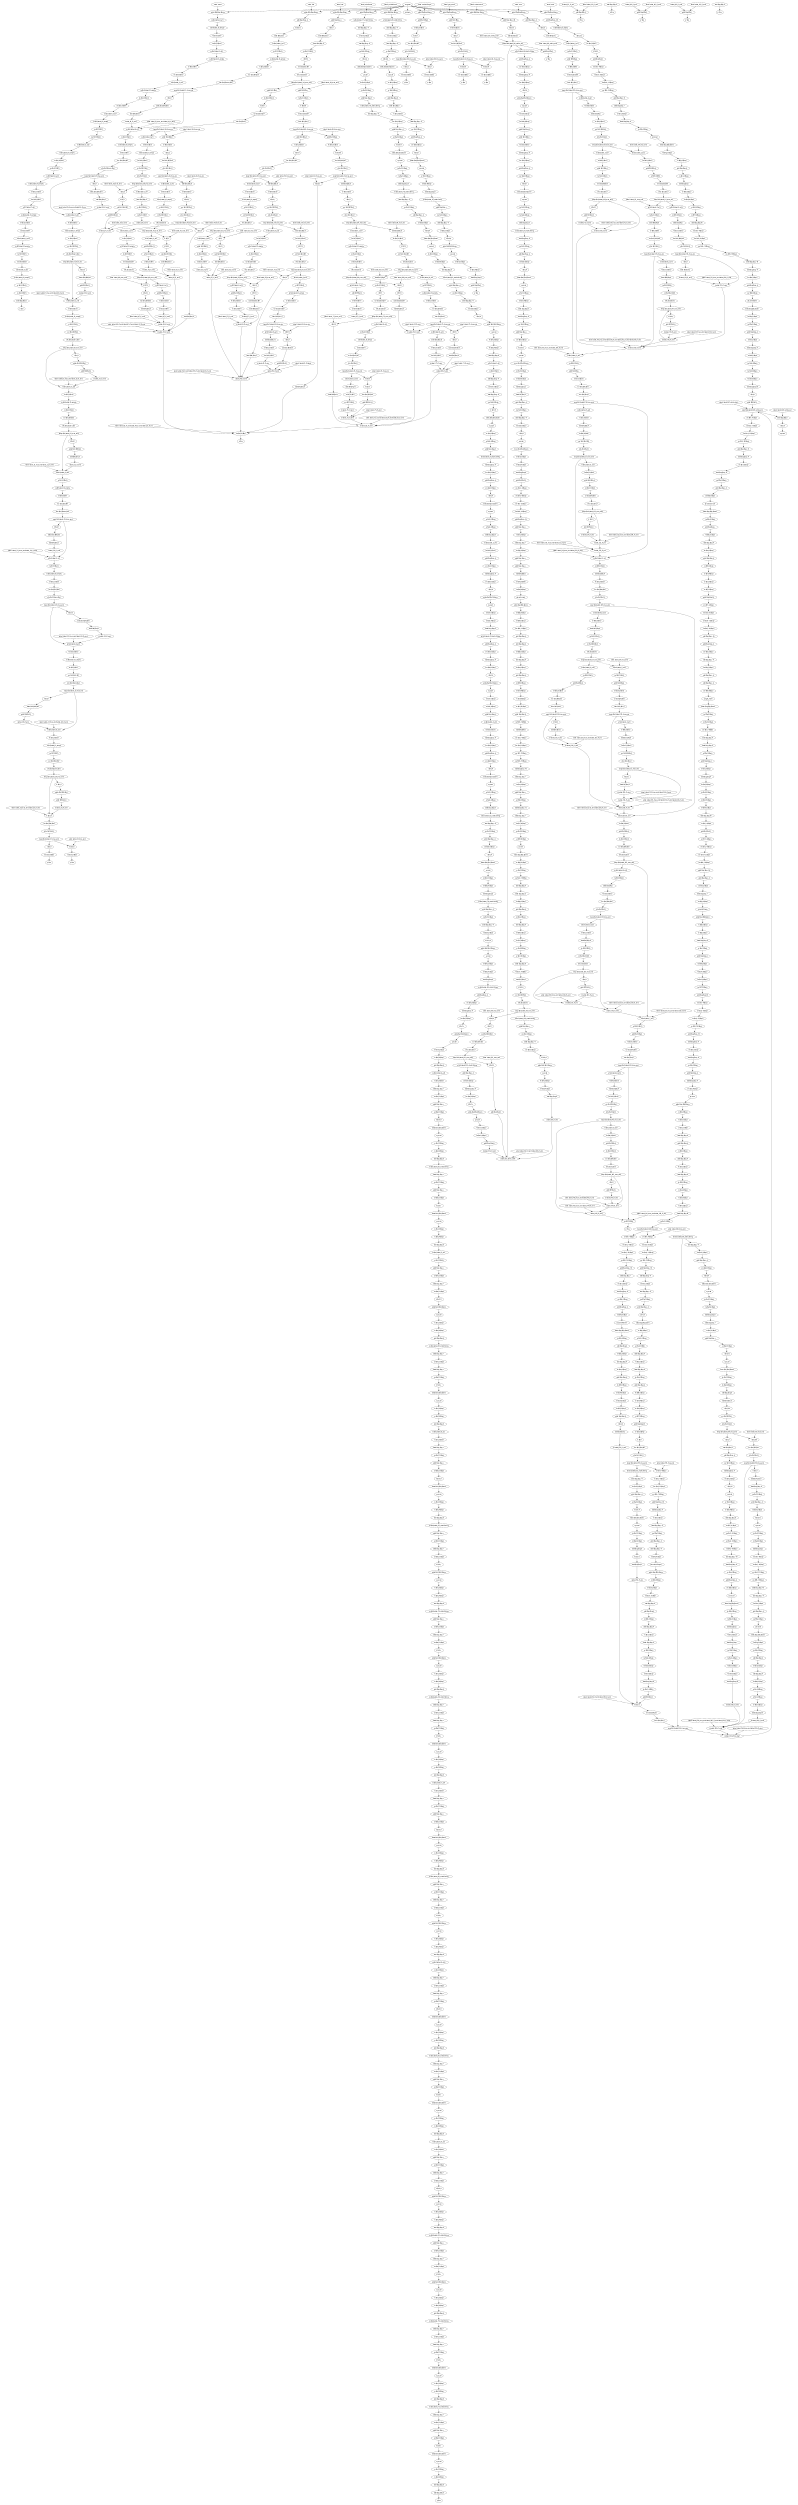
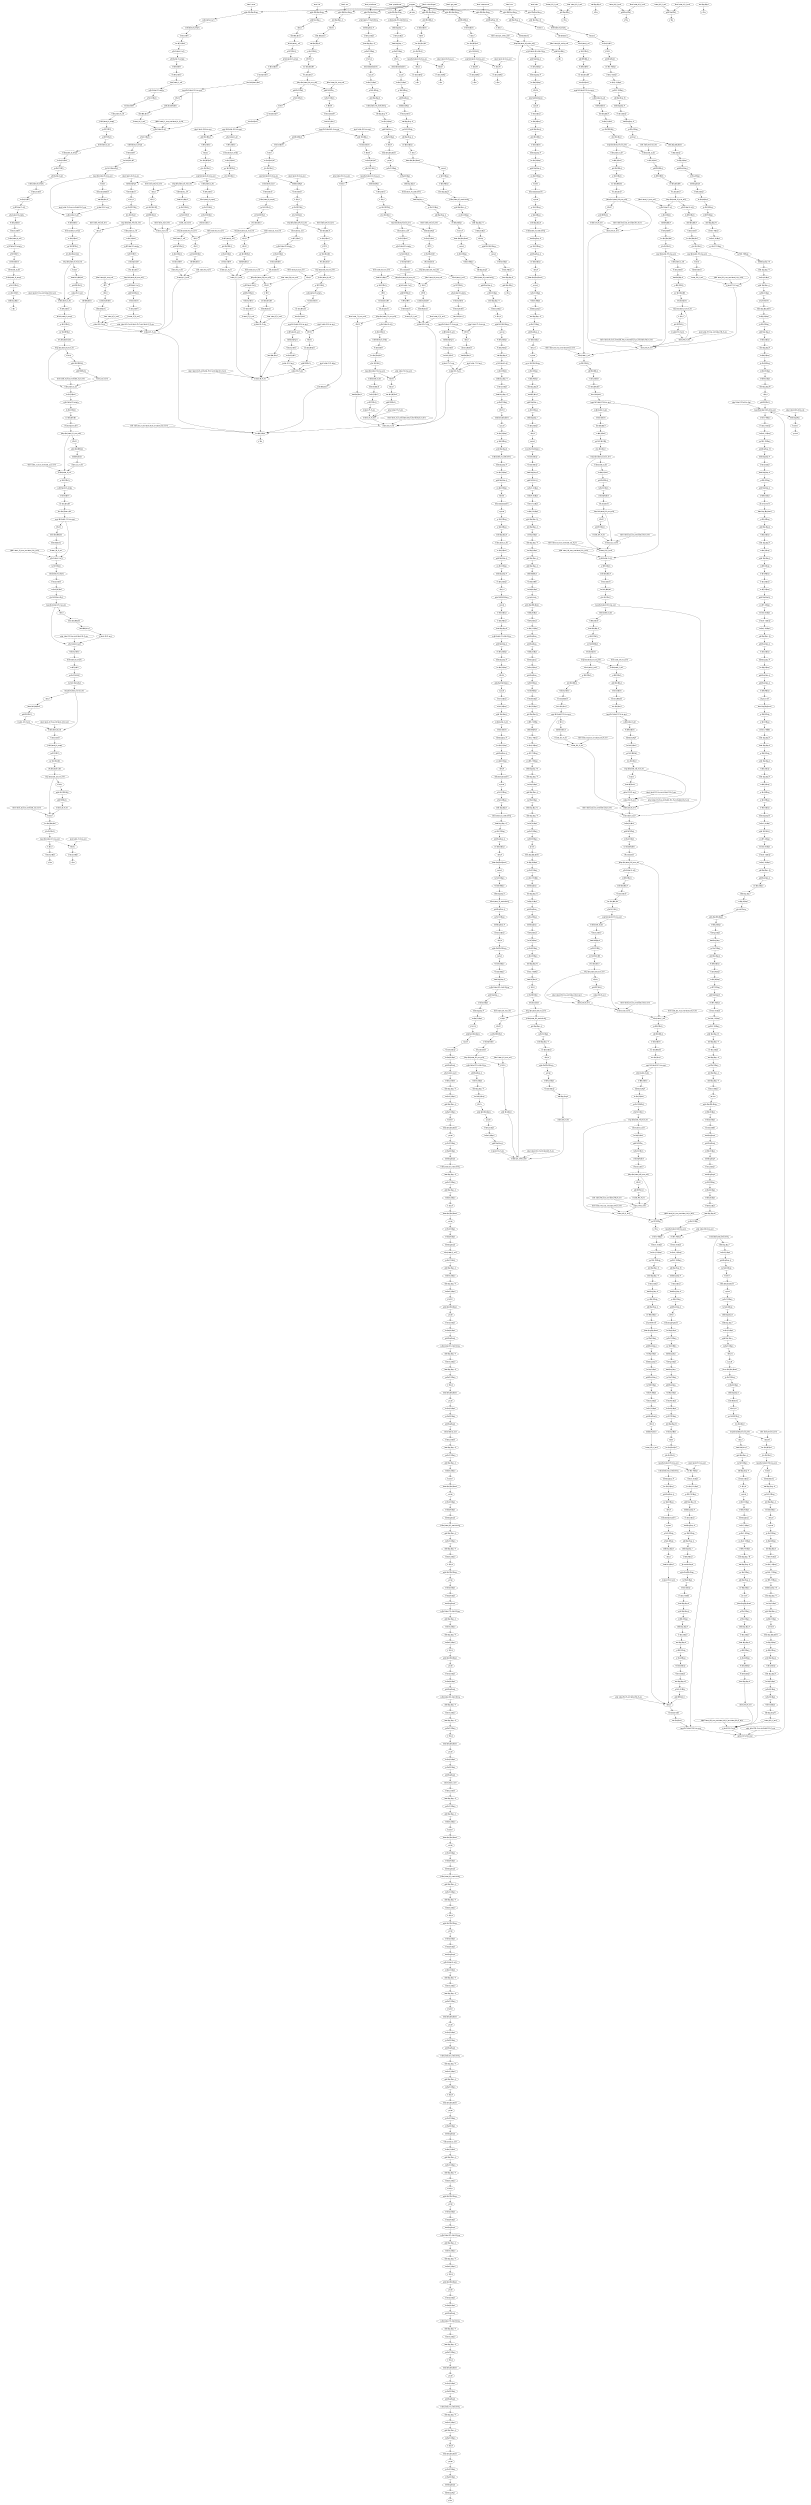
(427, 328) -> (417, 320)
